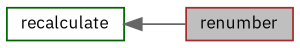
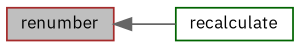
(164, 24) -> (154, 24)
